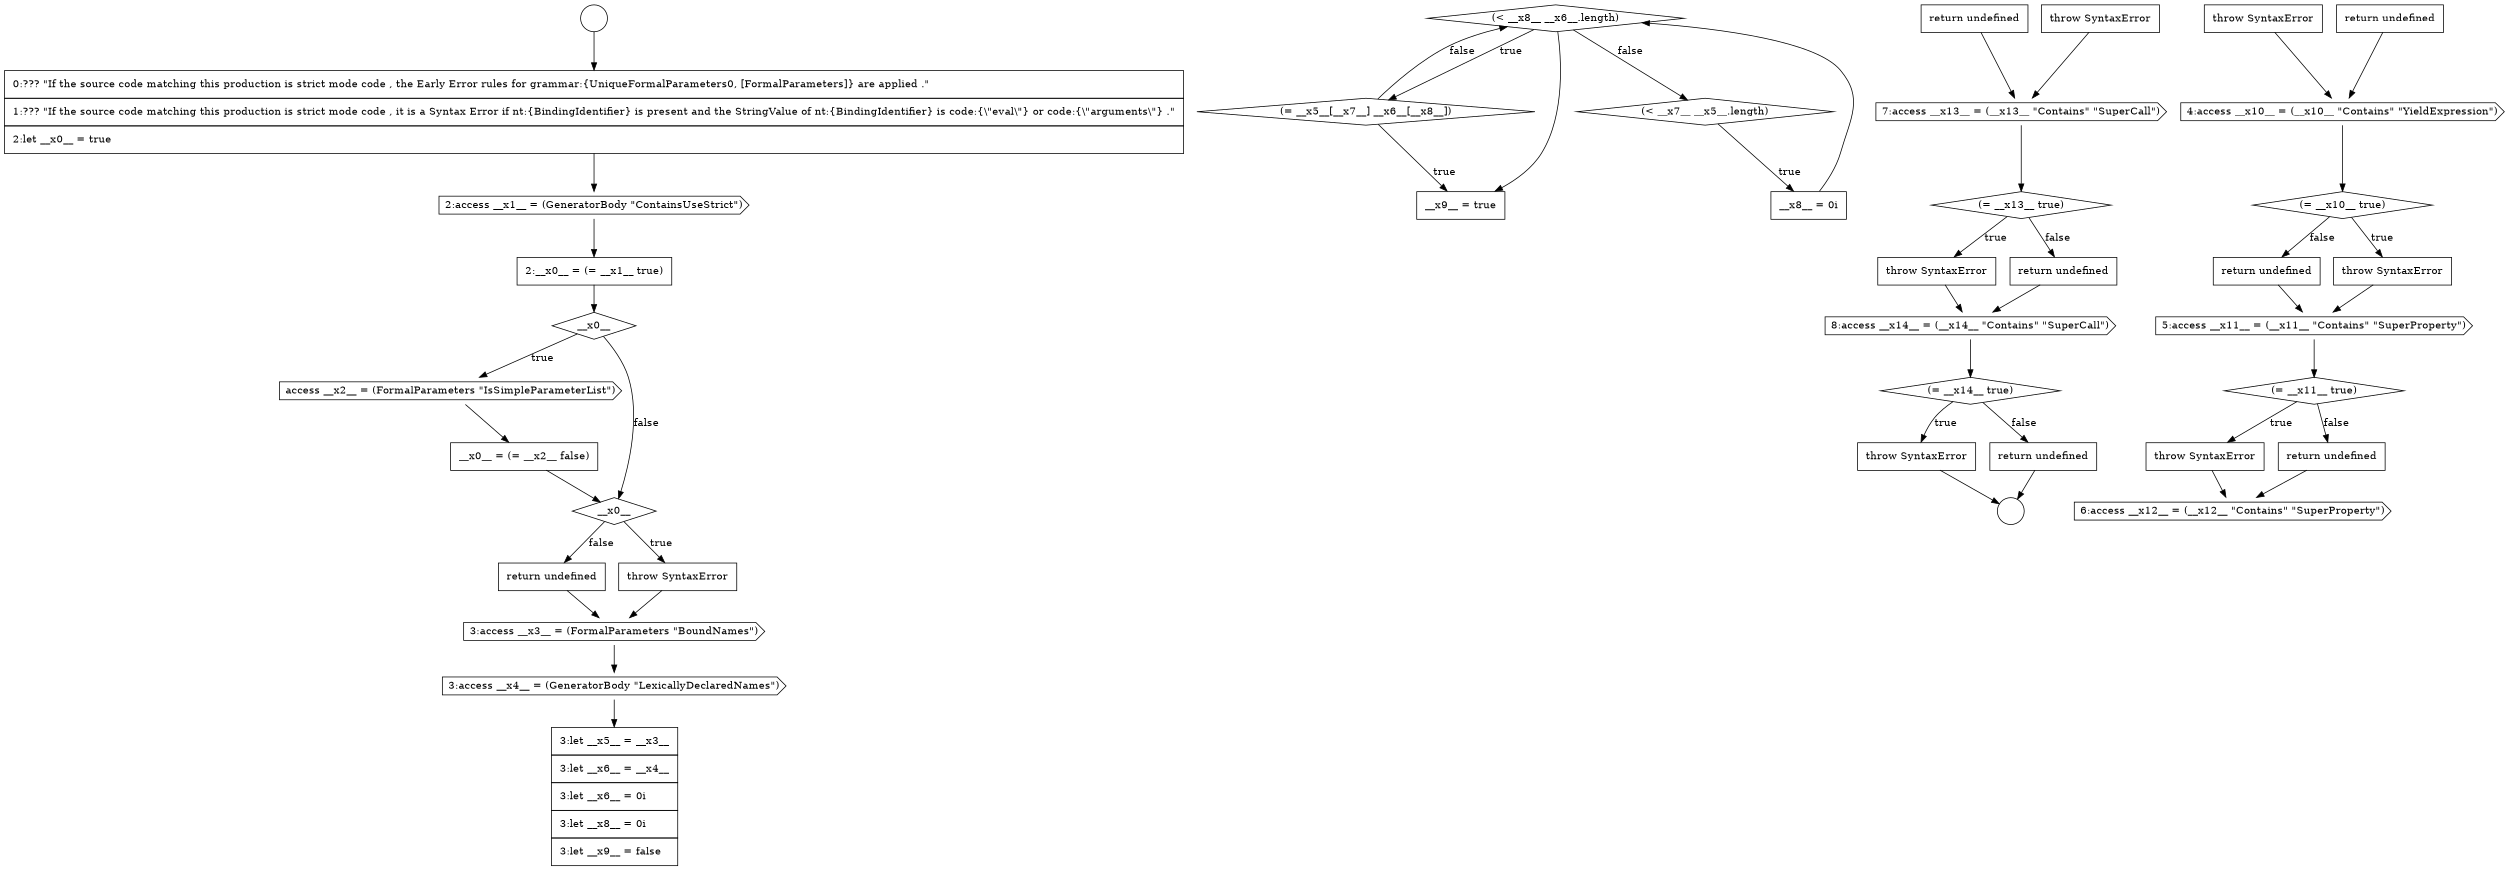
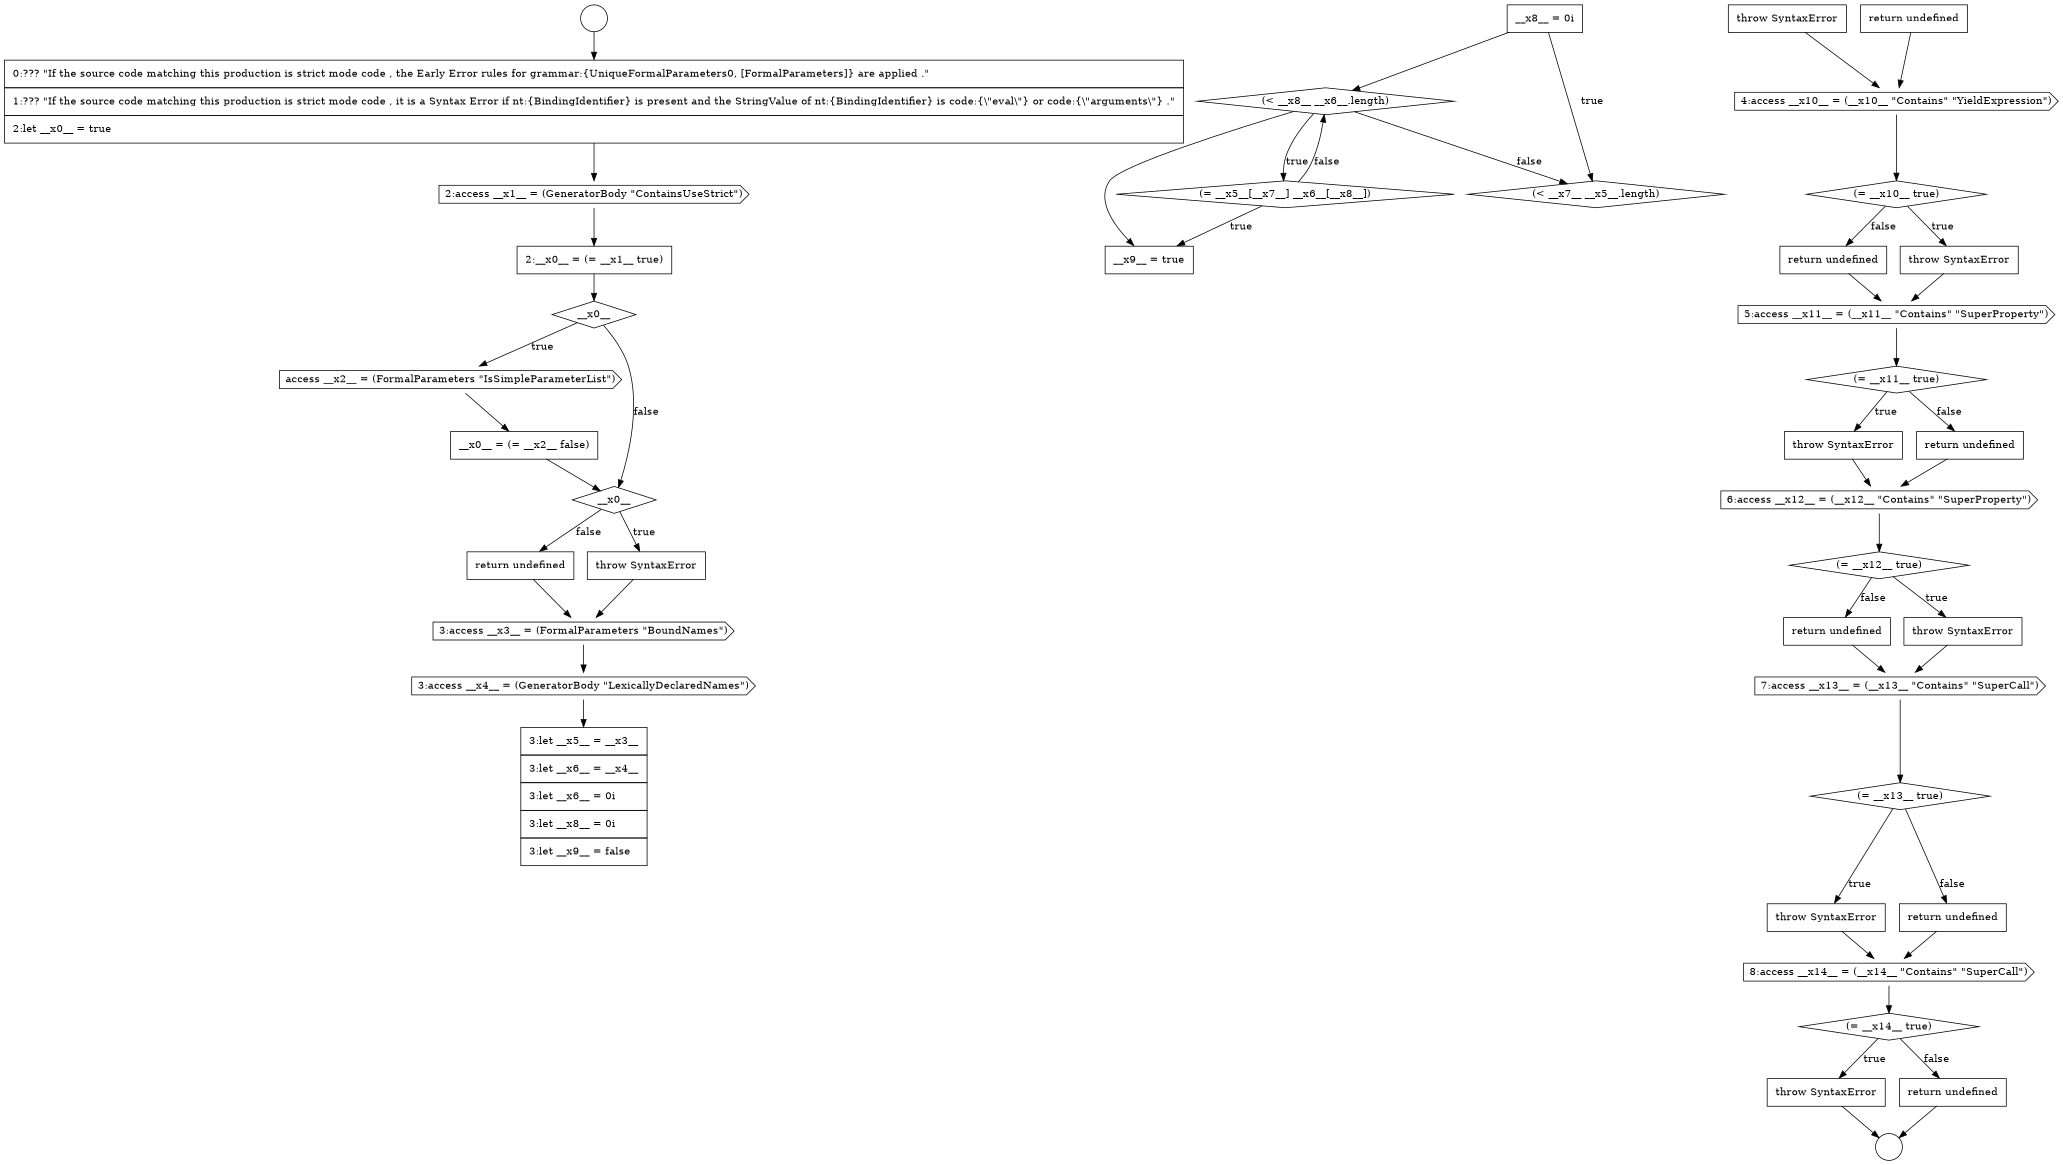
(1753, 155) -> (1569, 103)
none -> (1879, 565)
